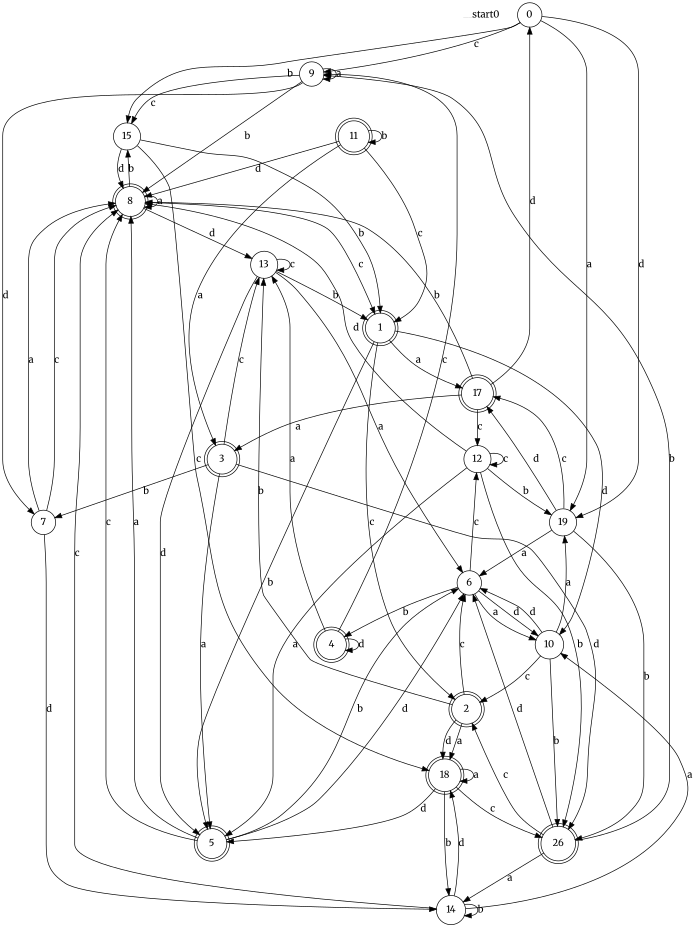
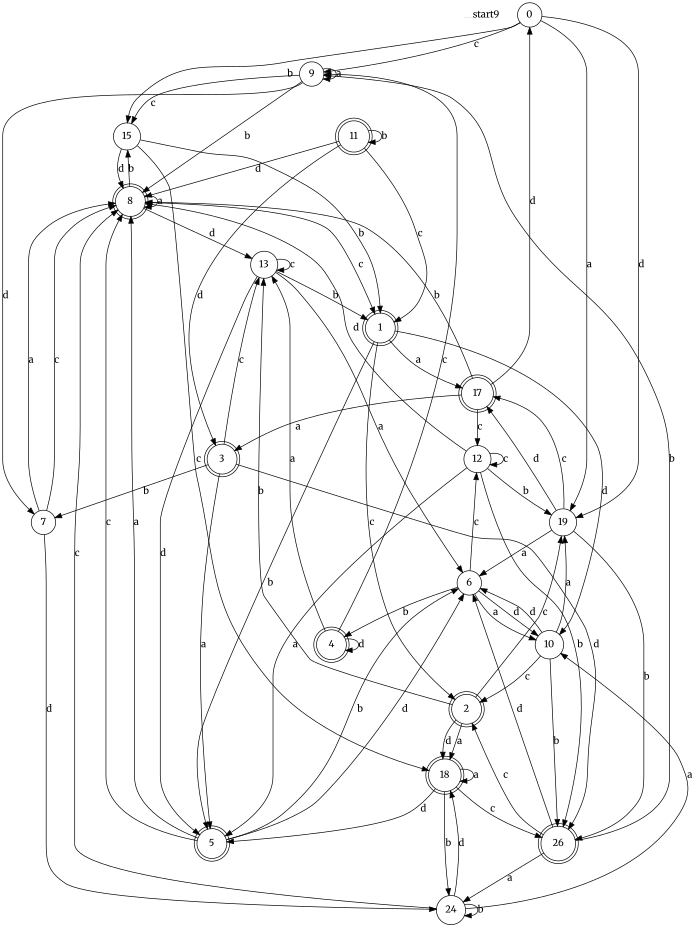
(482, 15) -> (482, 15)
(200, 296) -> (200, 296)
(460, 648) -> (539, 616)
(451, 910) -> (451, 910)
